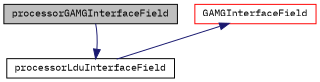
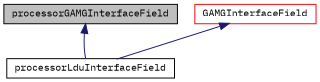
(97, 36) -> (84, 46)
